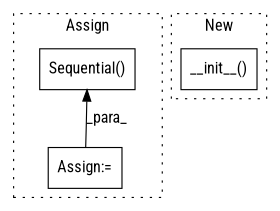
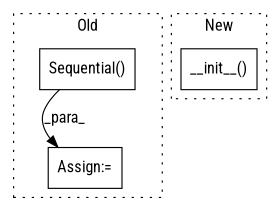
(88, 27) -> (88, 27)
(86, 124) -> (43, 112)
